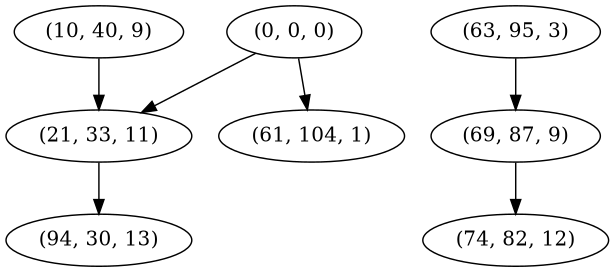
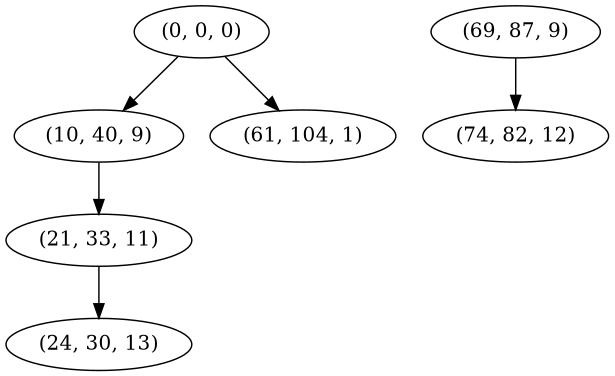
(516, 32) -> none
(205, 80) -> (156, 78)
(99, 240) -> (99, 344)
